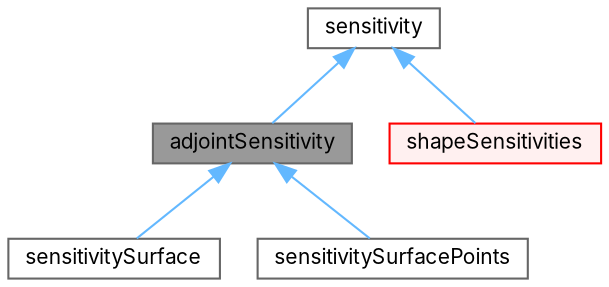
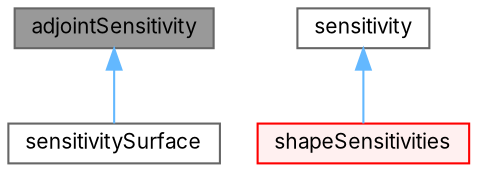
(305, 93) -> none
(393, 259) -> none
